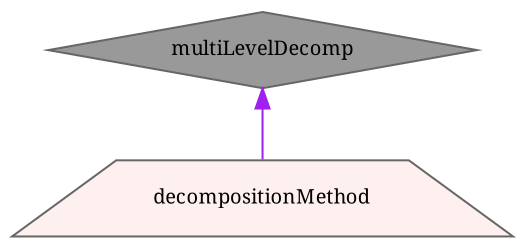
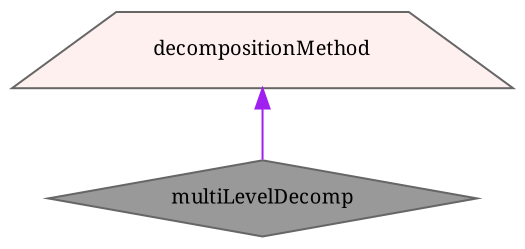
(263, 134) -> (263, 134)
